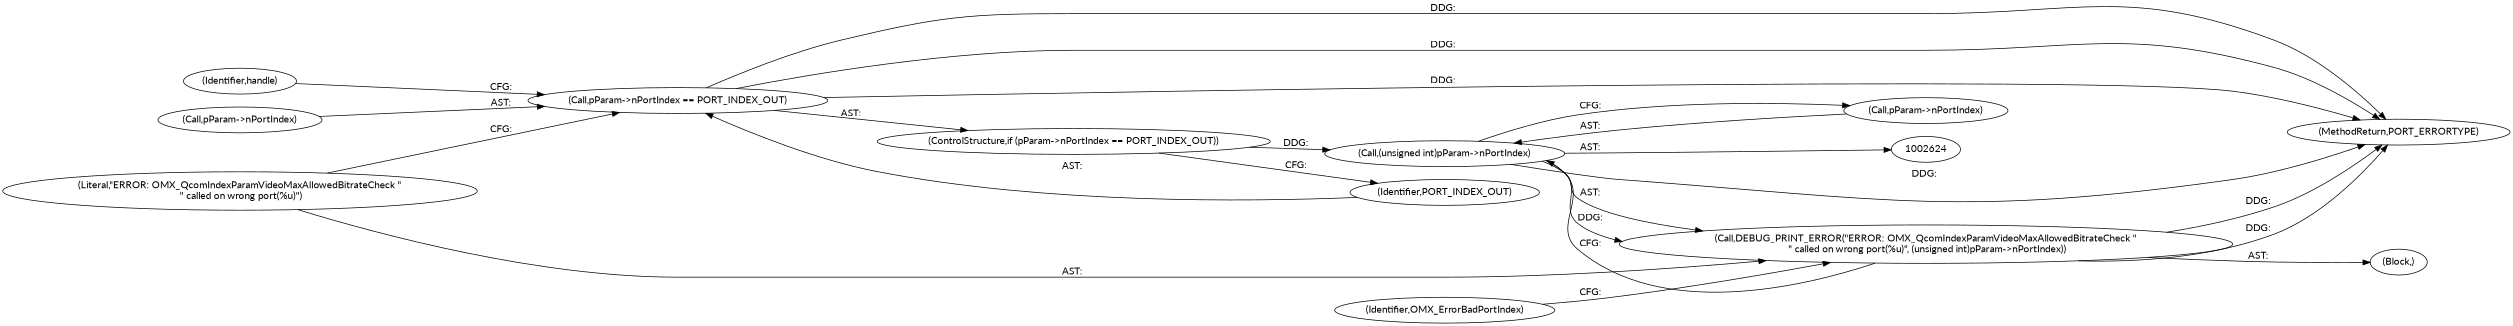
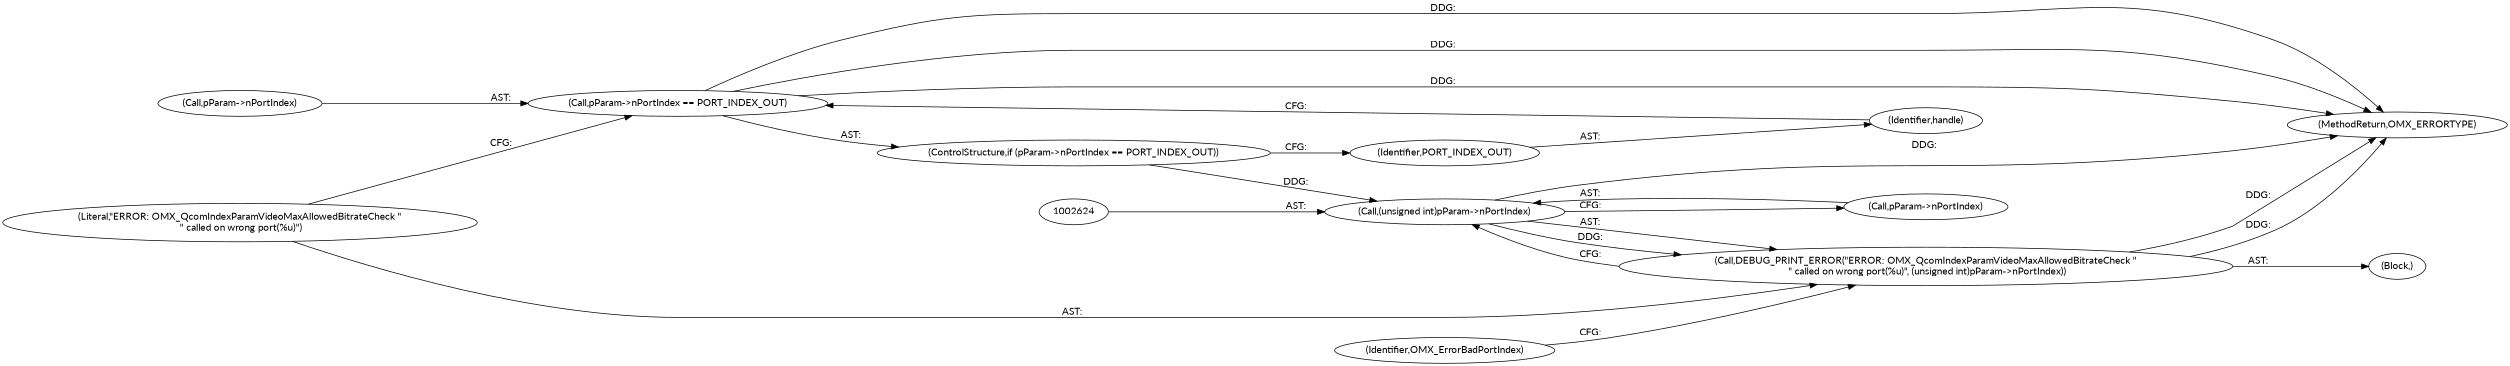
(2399, 132) -> (2397, 125)
(1724, 152) -> (1213, 212)
(1030, 192) -> (1697, 136)
